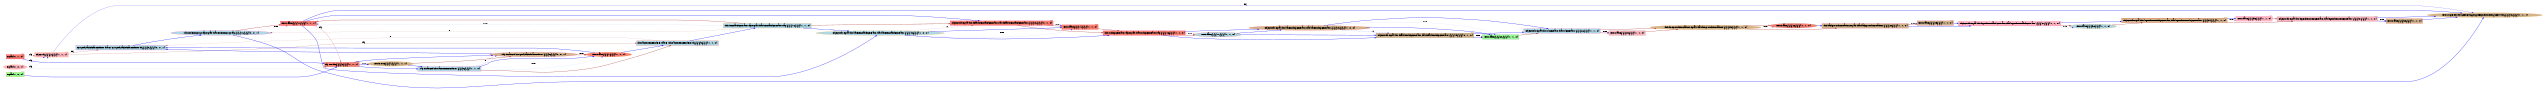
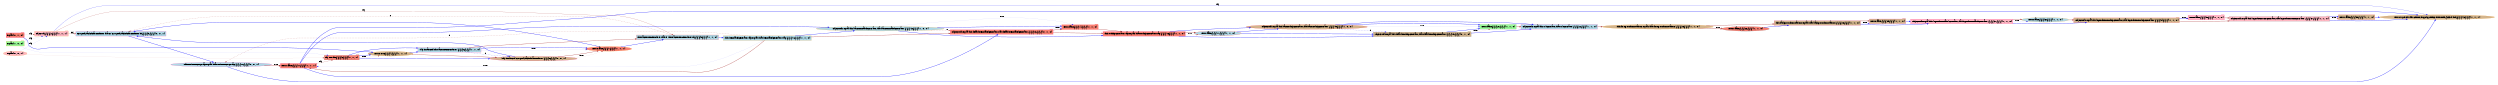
(1627, 33) -> none
(173, 62) -> (195, 48)
(181, 77) -> (173, 53)
